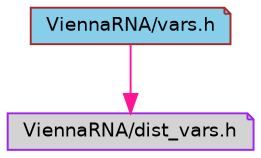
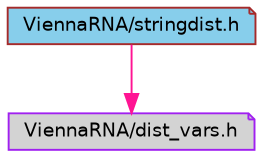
(131, 26) -> (132, 26)
